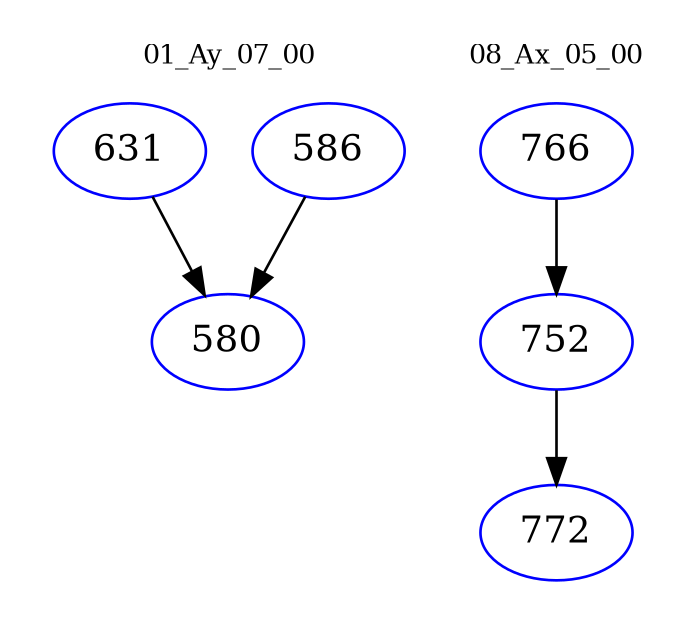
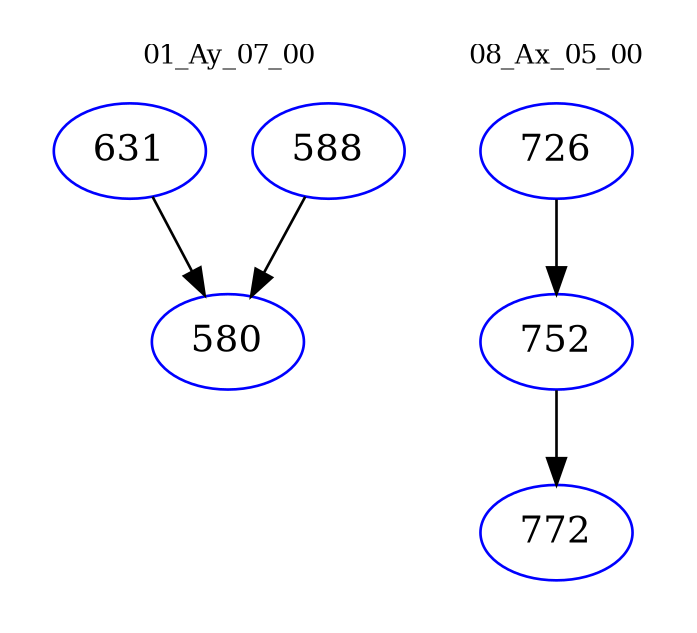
(329, 151) -> (329, 151)
(557, 151) -> (557, 151)
